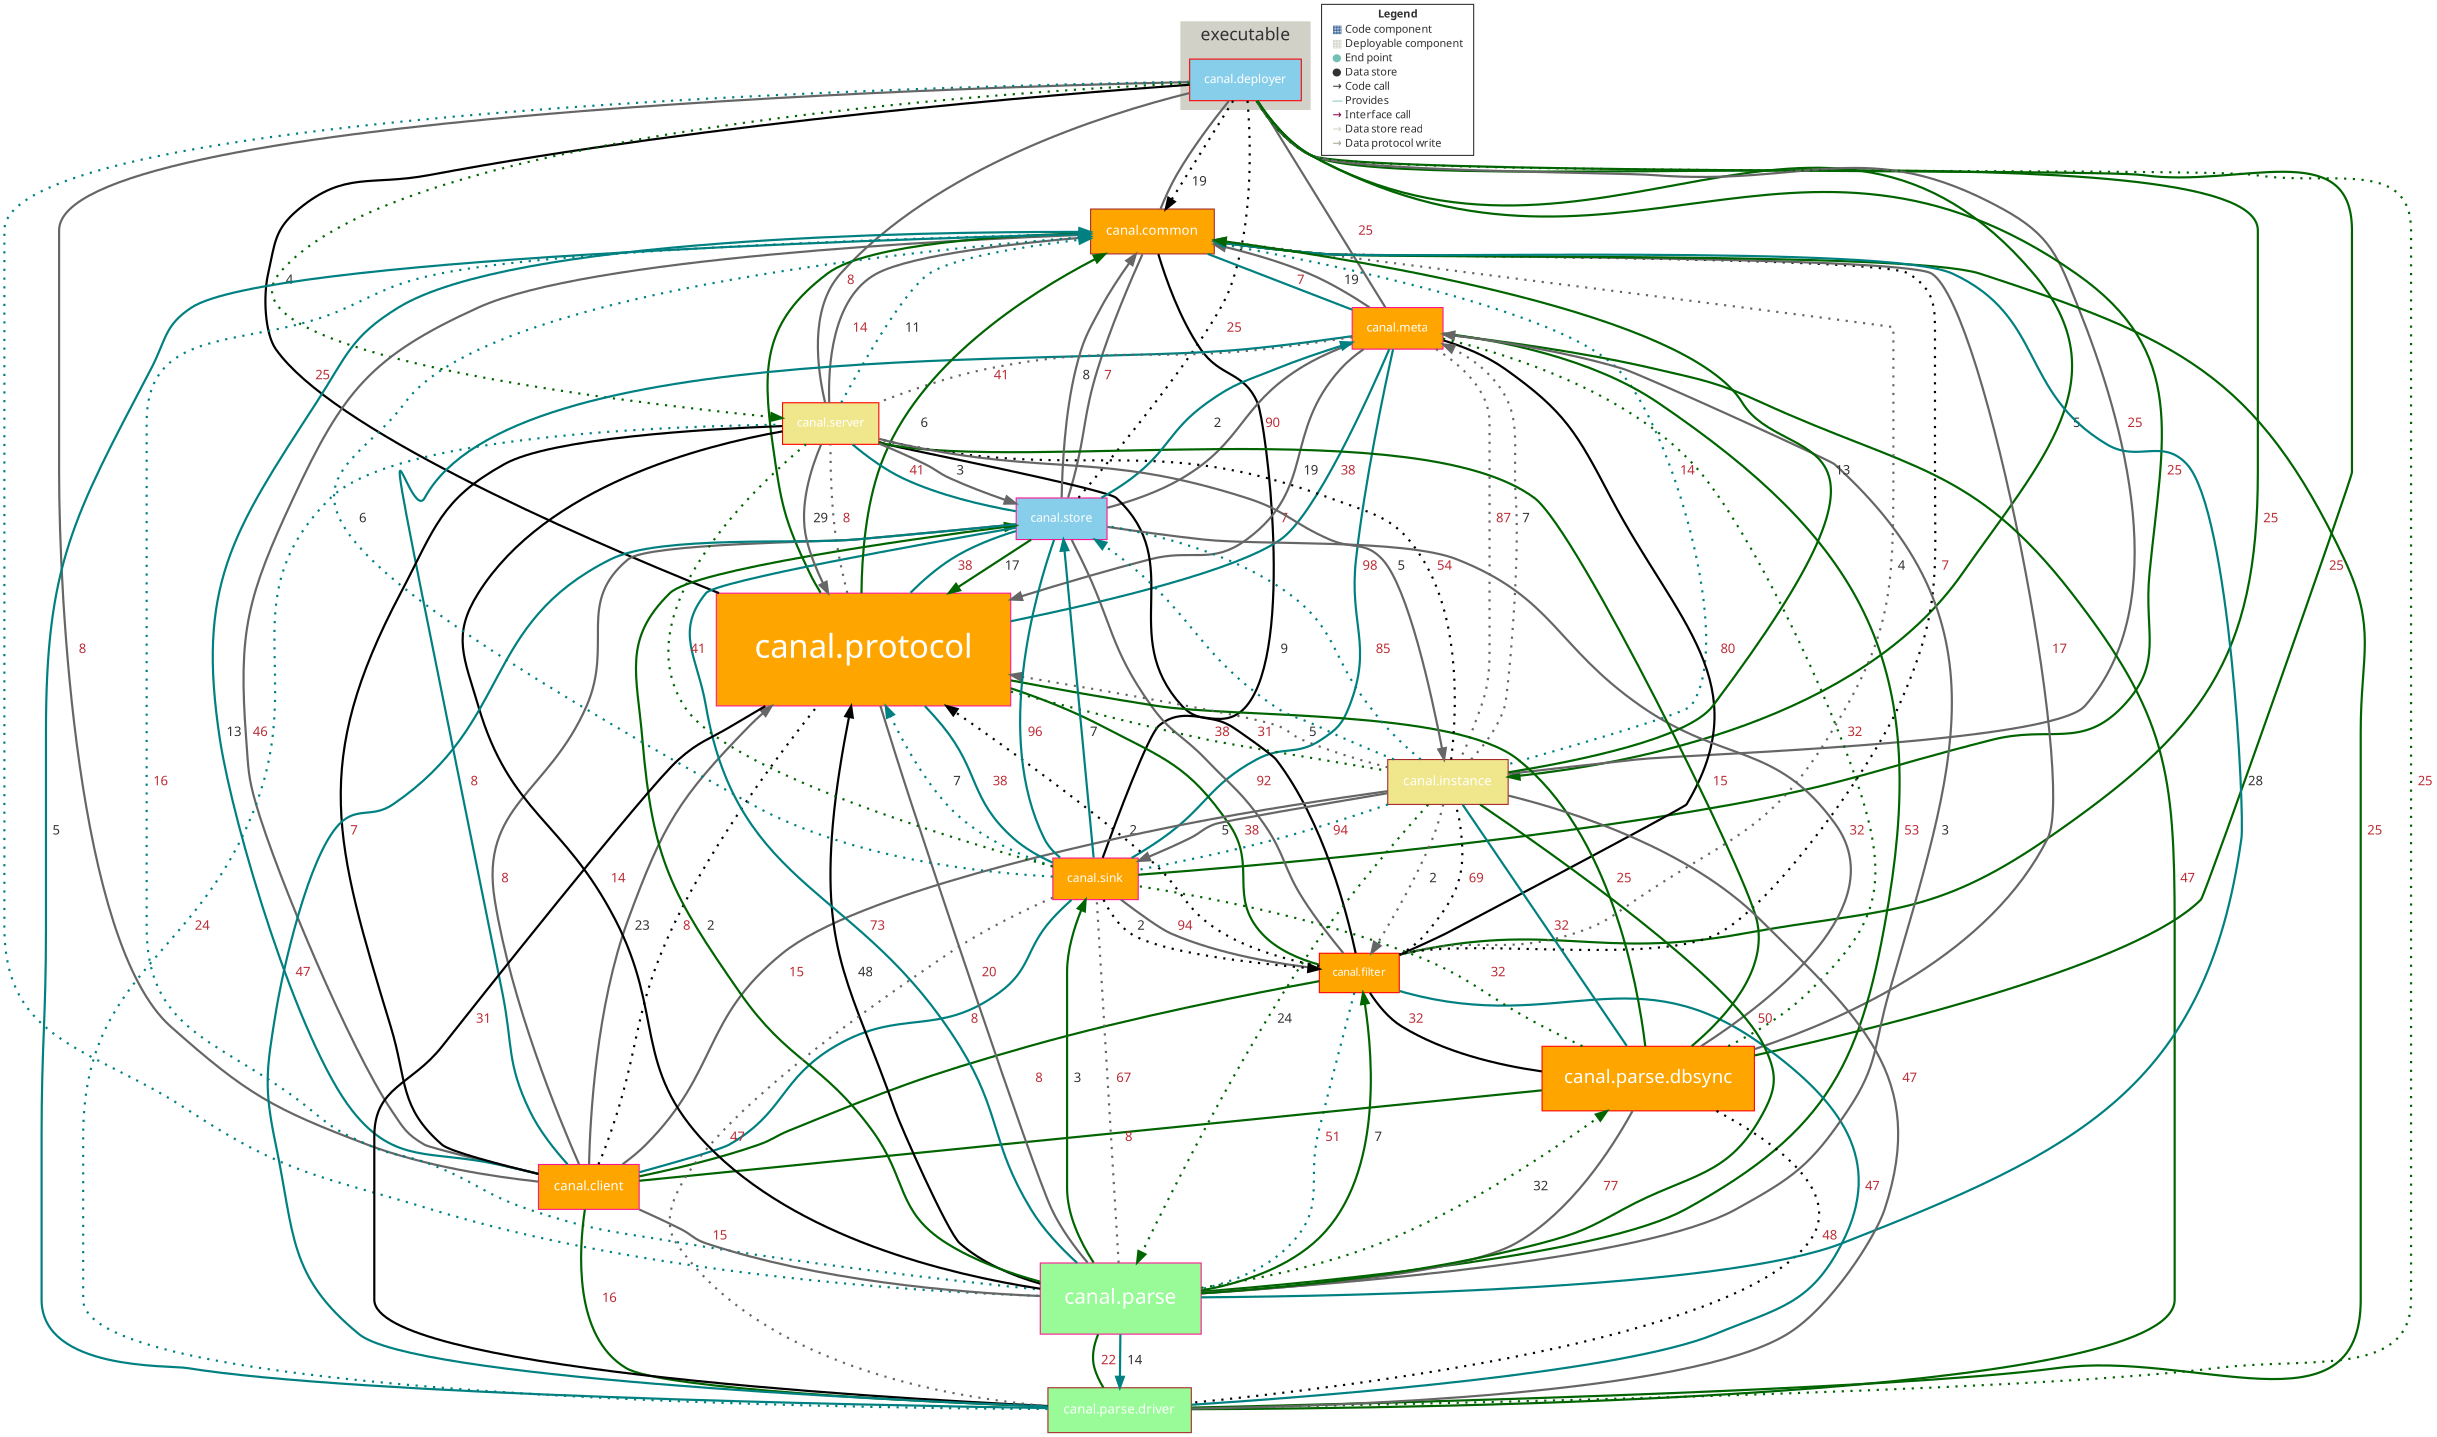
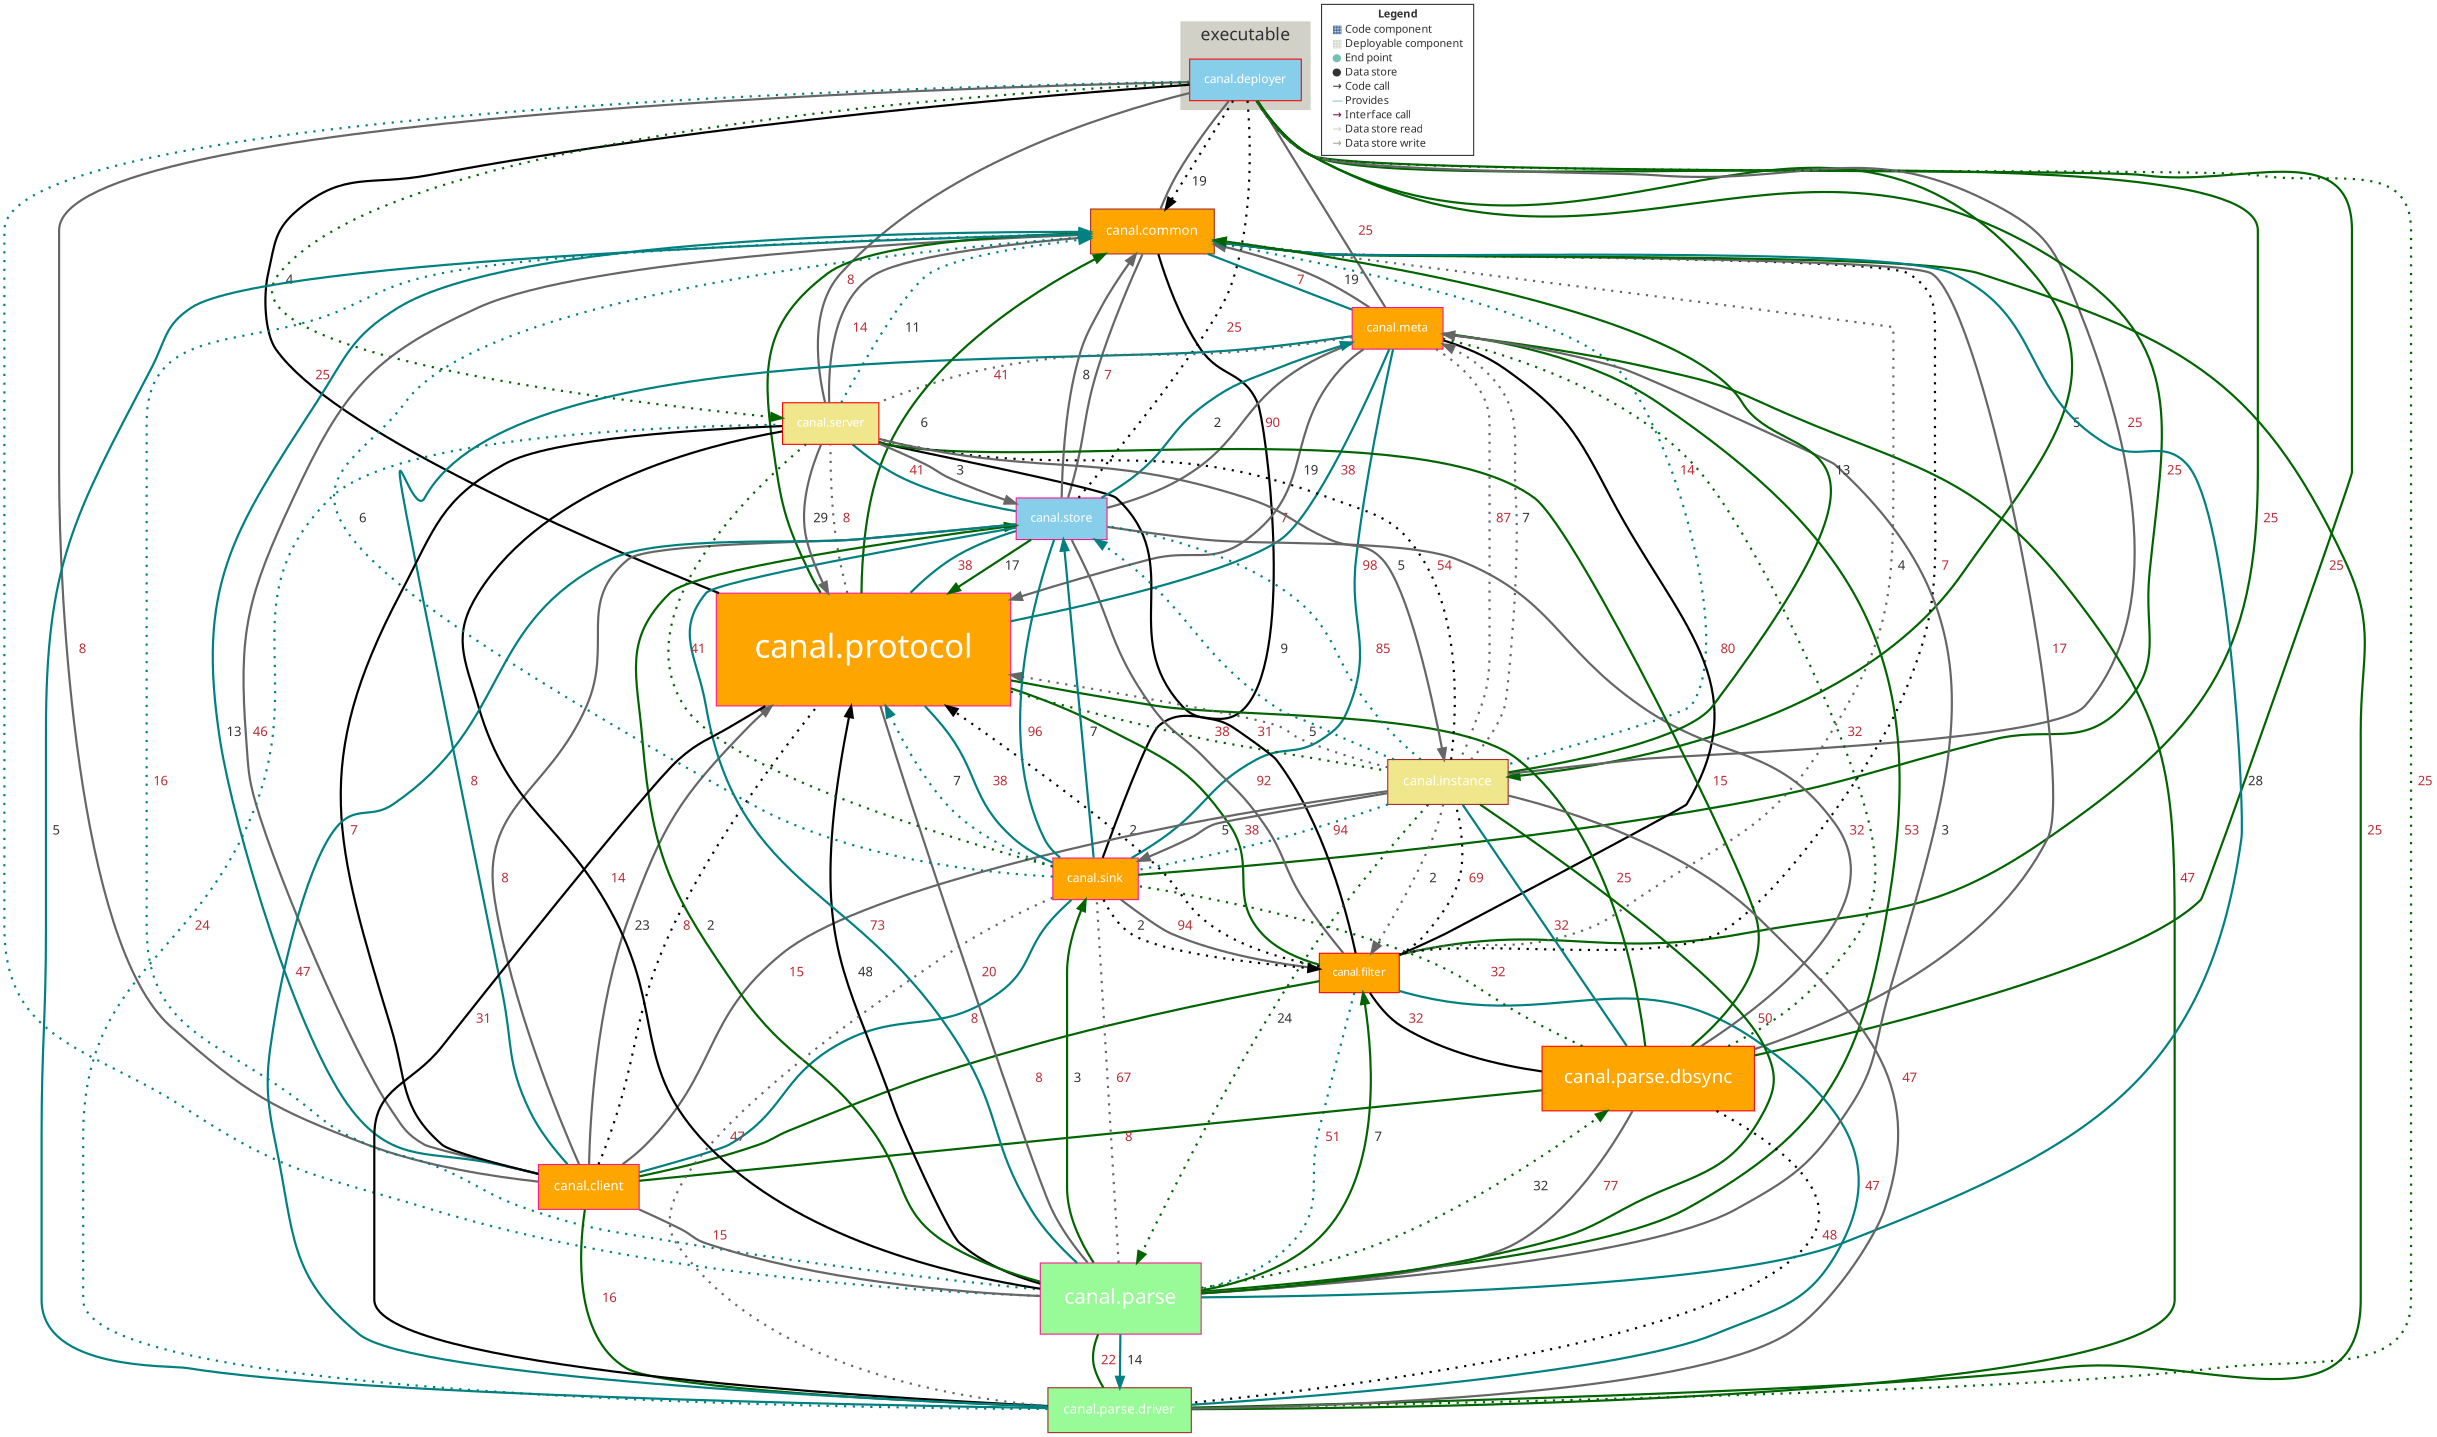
(1394, 143) -> (1386, 143)
